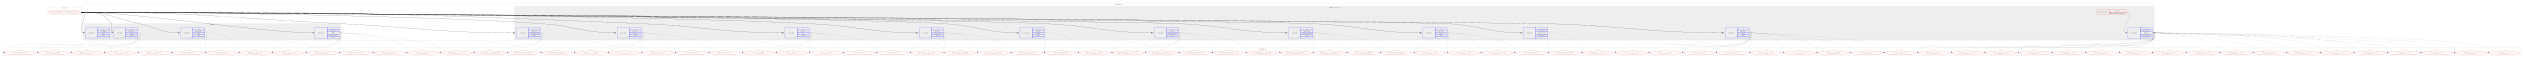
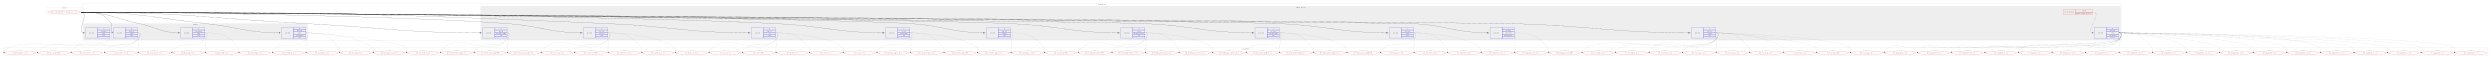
(356, 53) -> none
